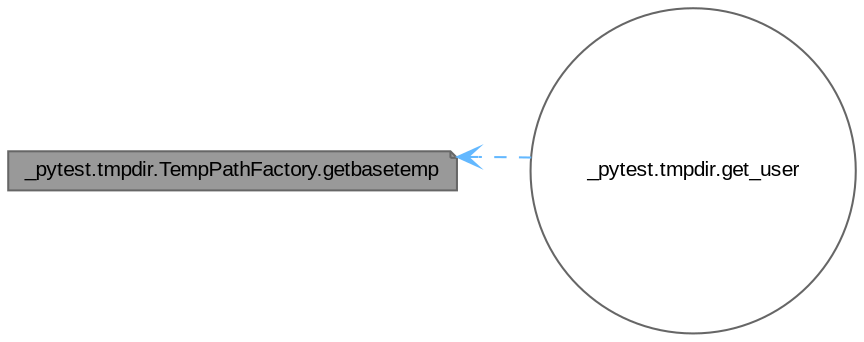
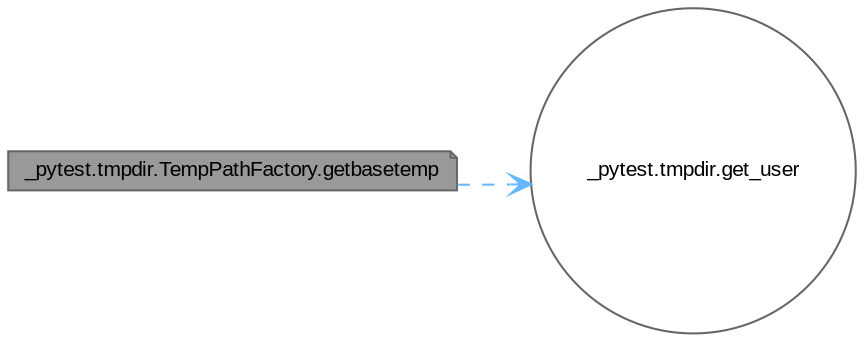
(505, 157) -> (484, 185)
